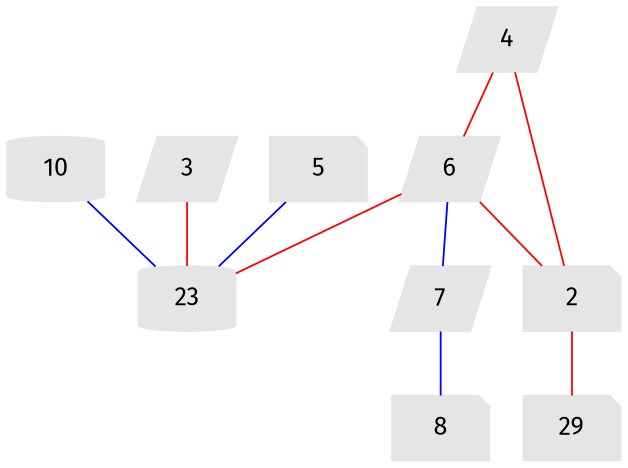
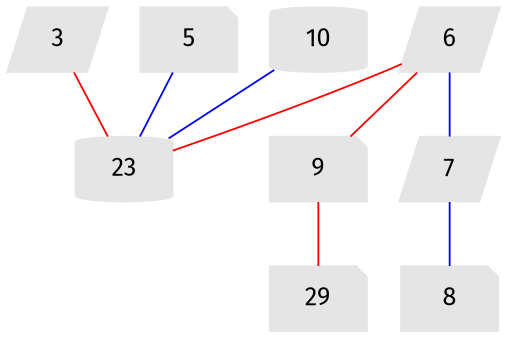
(507, 40) -> none
(572, 299) -> (318, 169)
